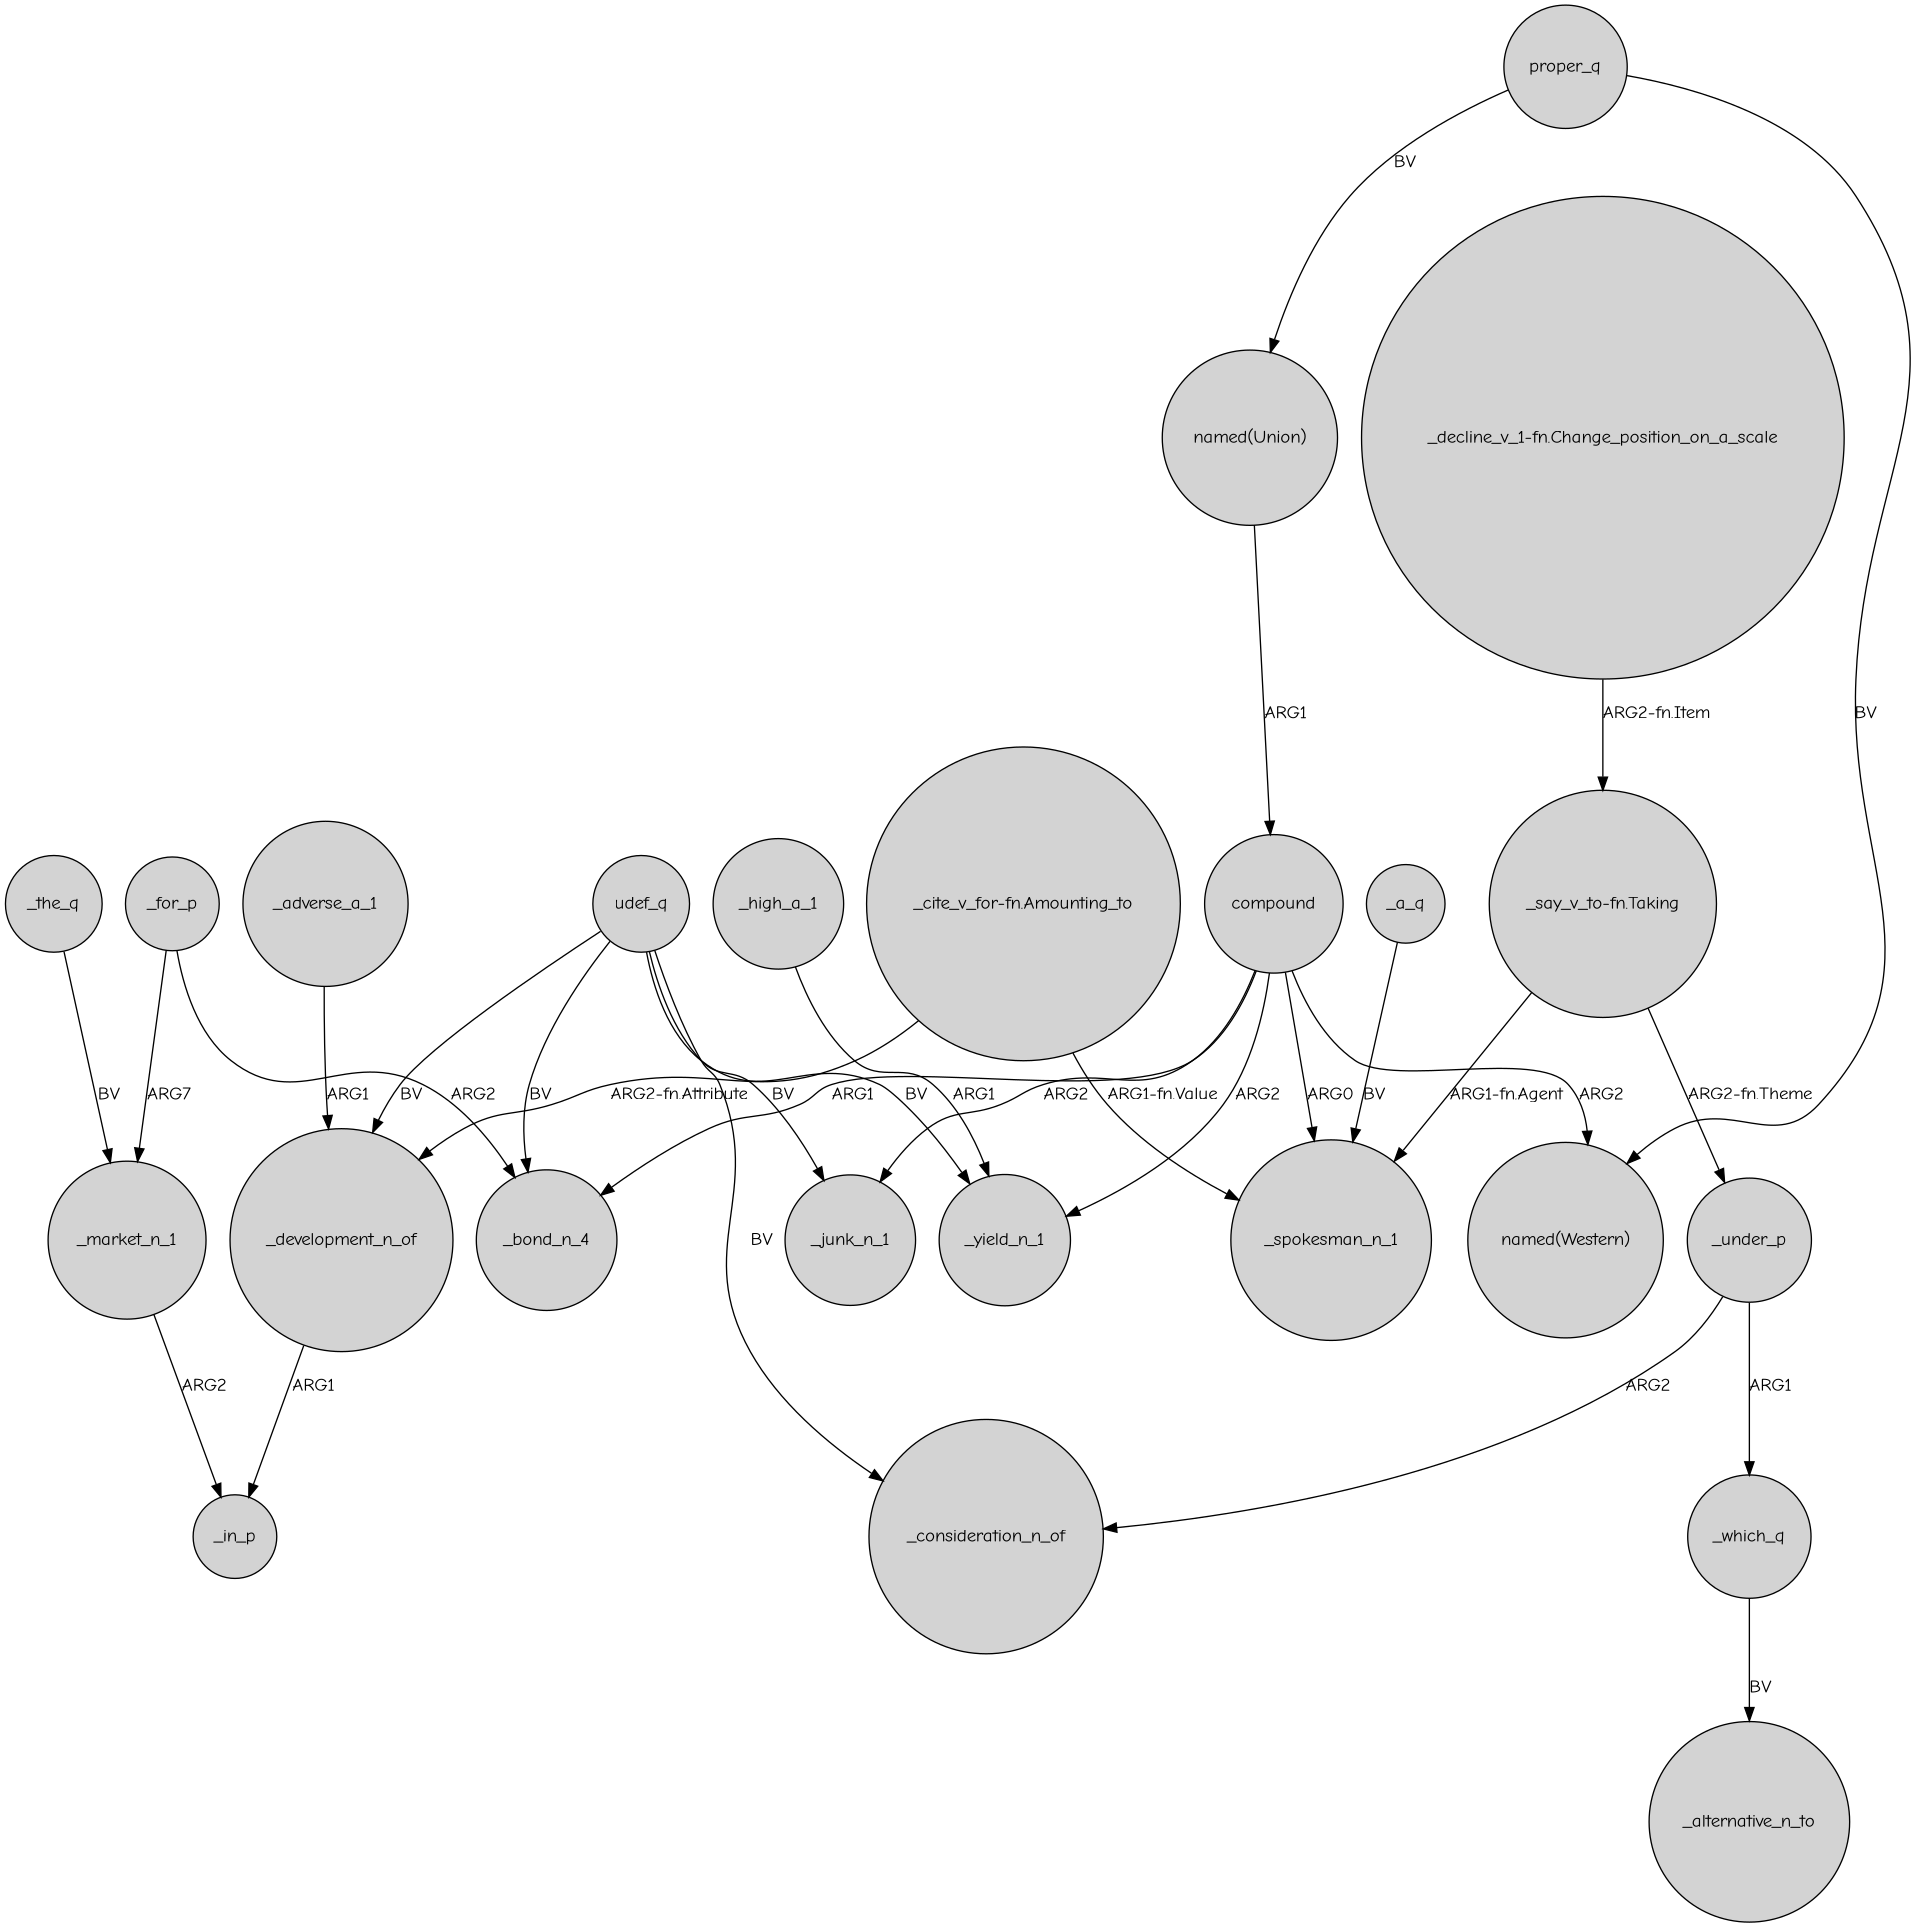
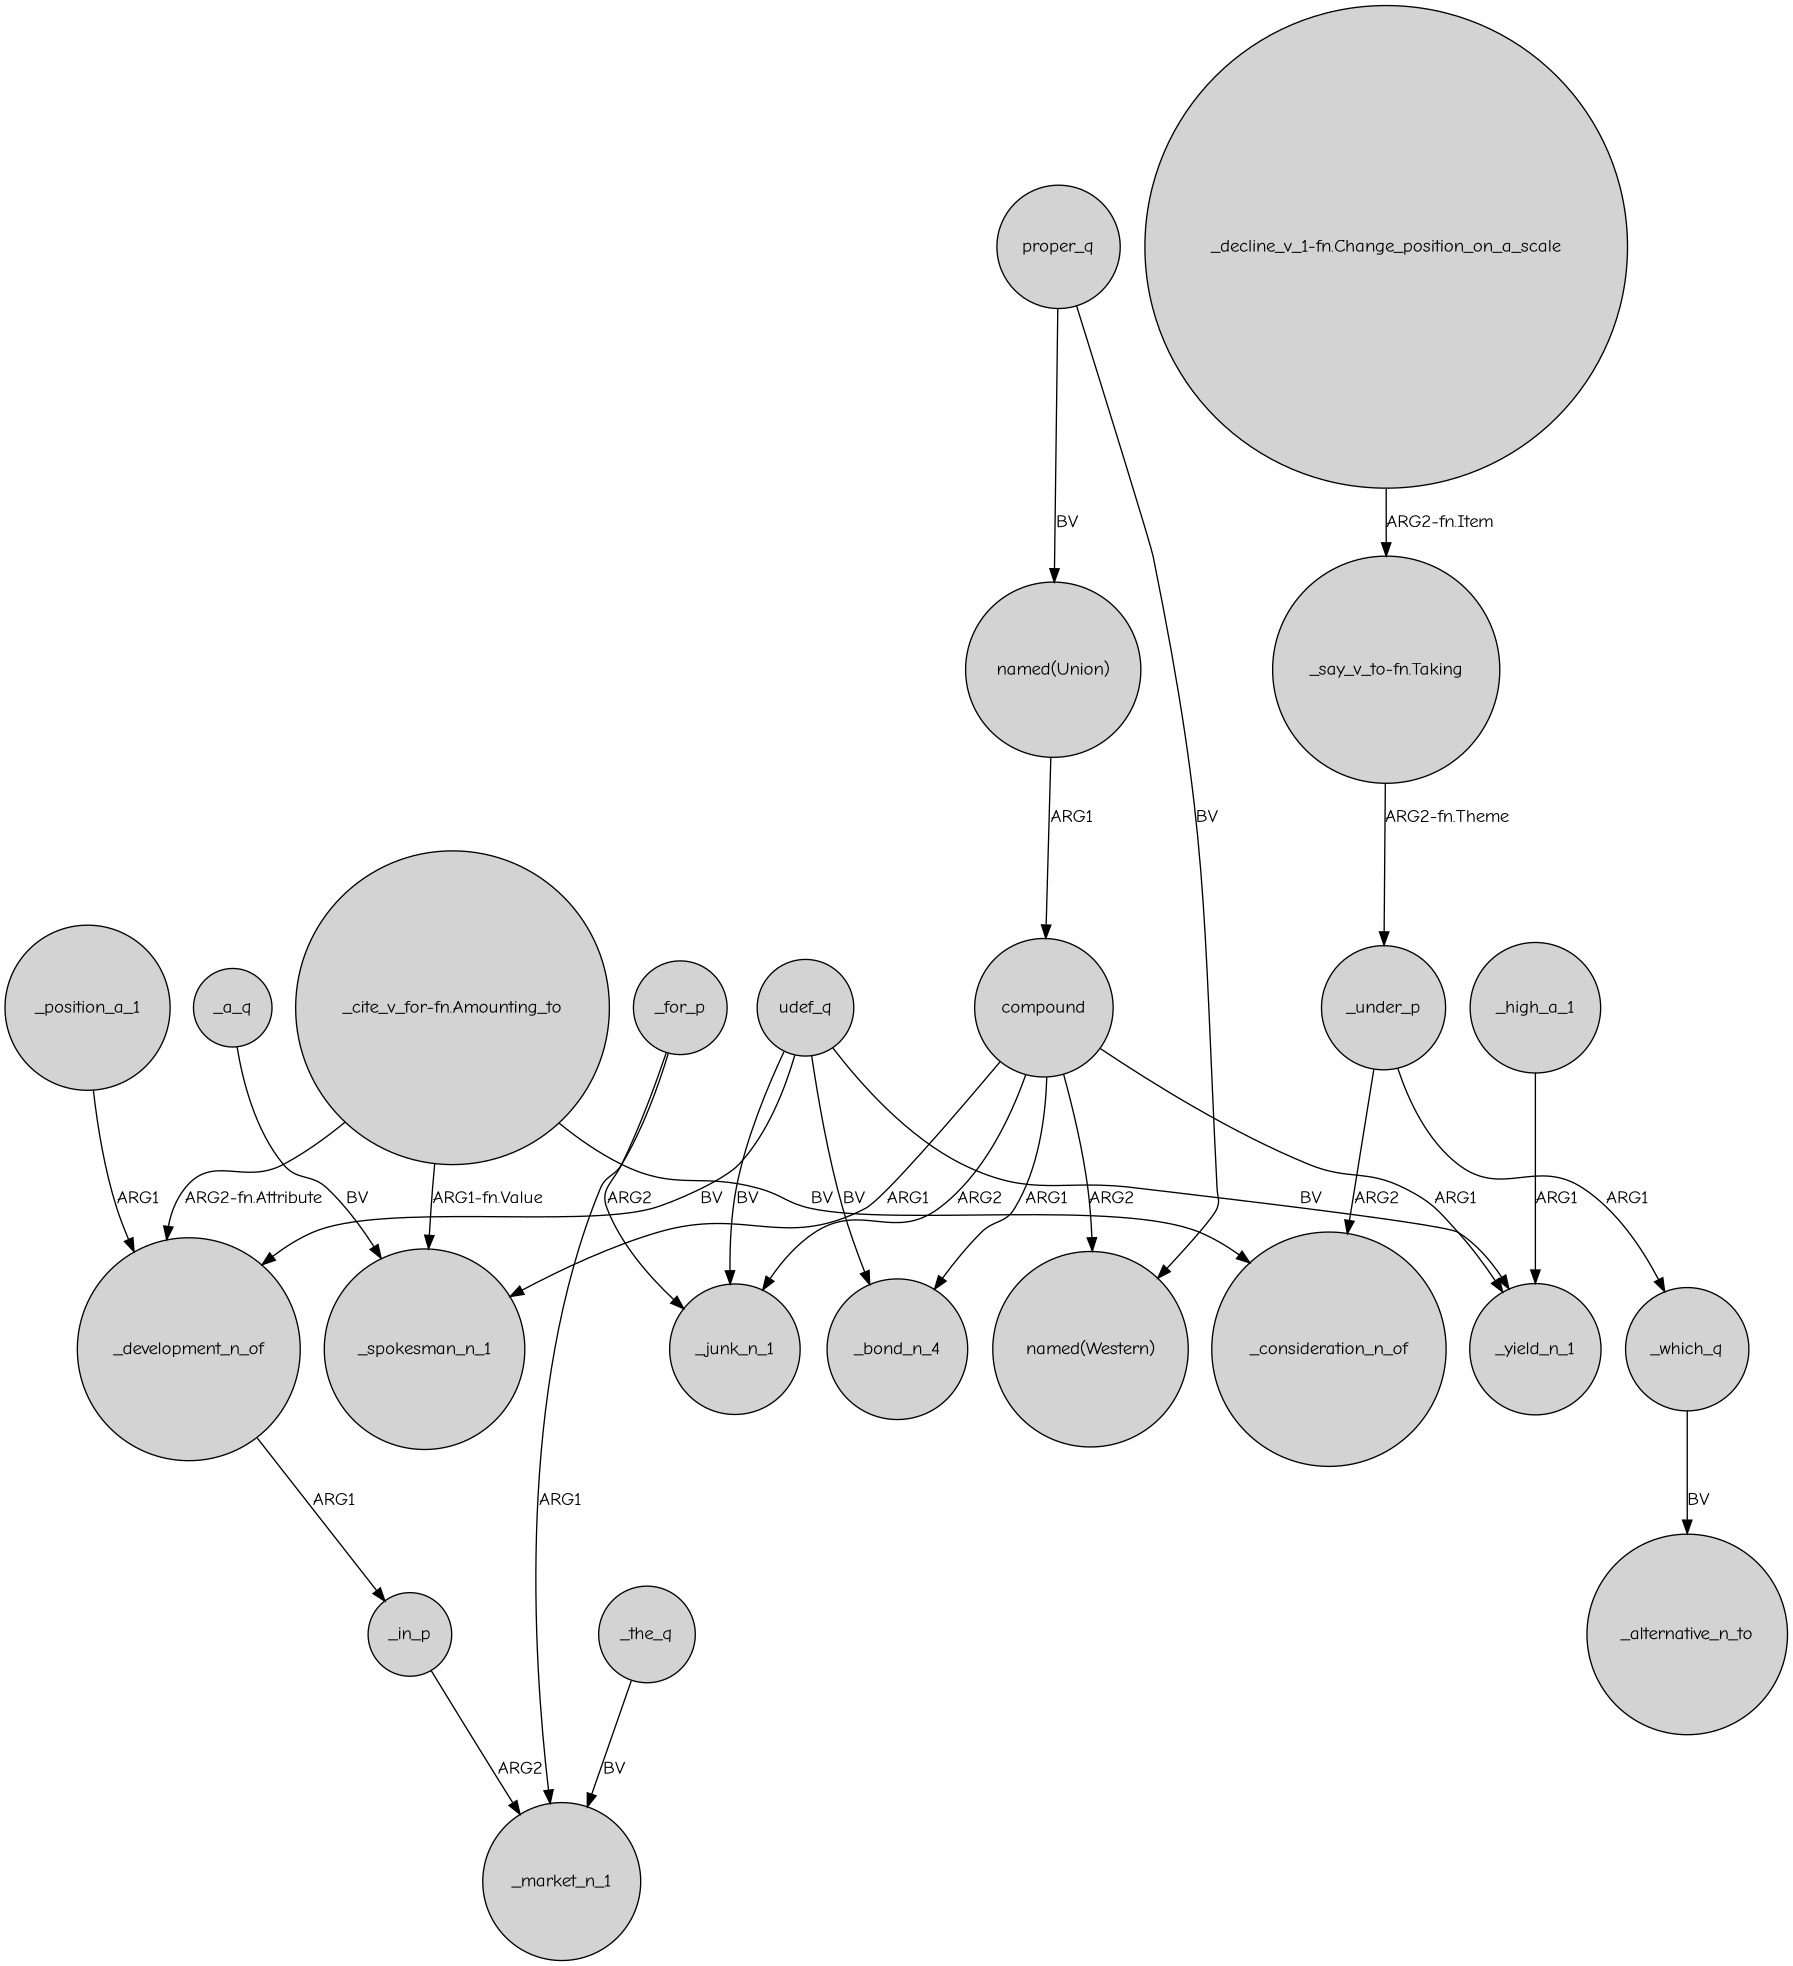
(326, 904) -> (88, 1008)
(1461, 1079) -> none
(312, 1080) -> (605, 1202)
(170, 1095) -> (560, 1500)
(1258, 1095) -> (1455, 1198)
(1330, 1095) -> (908, 1198)
(729, 1231) -> (946, 1215)
(185, 1400) -> (472, 1737)
